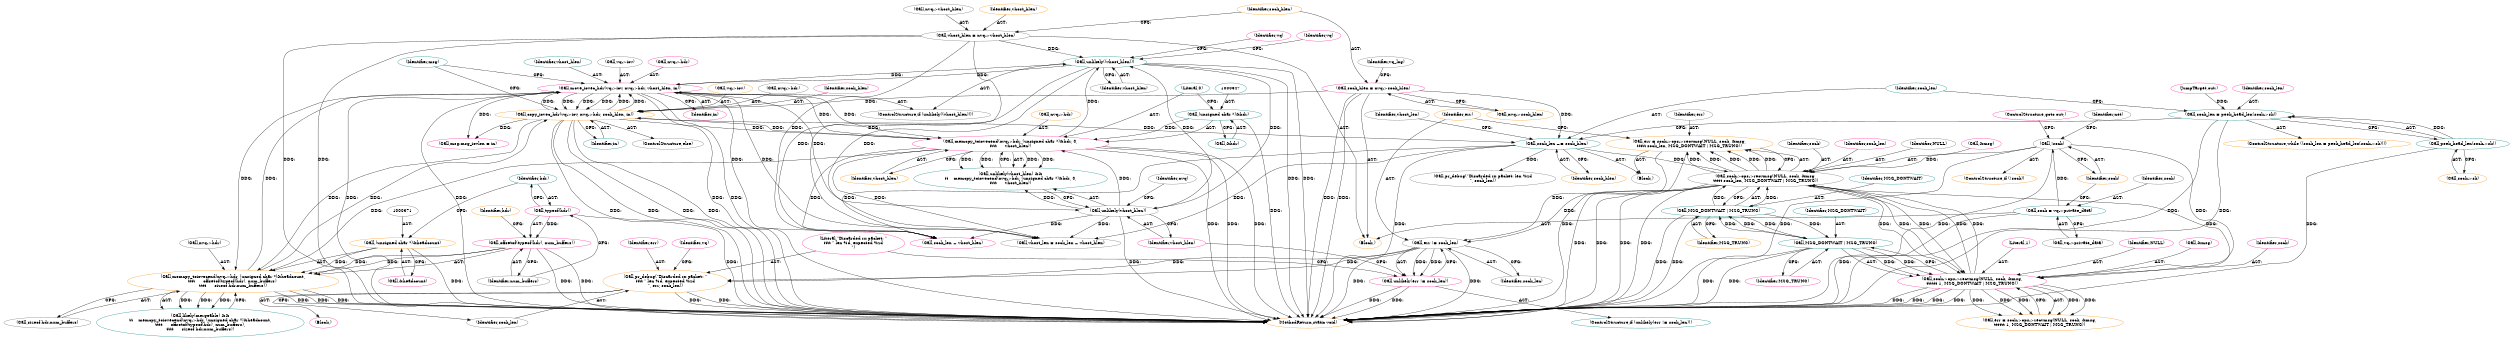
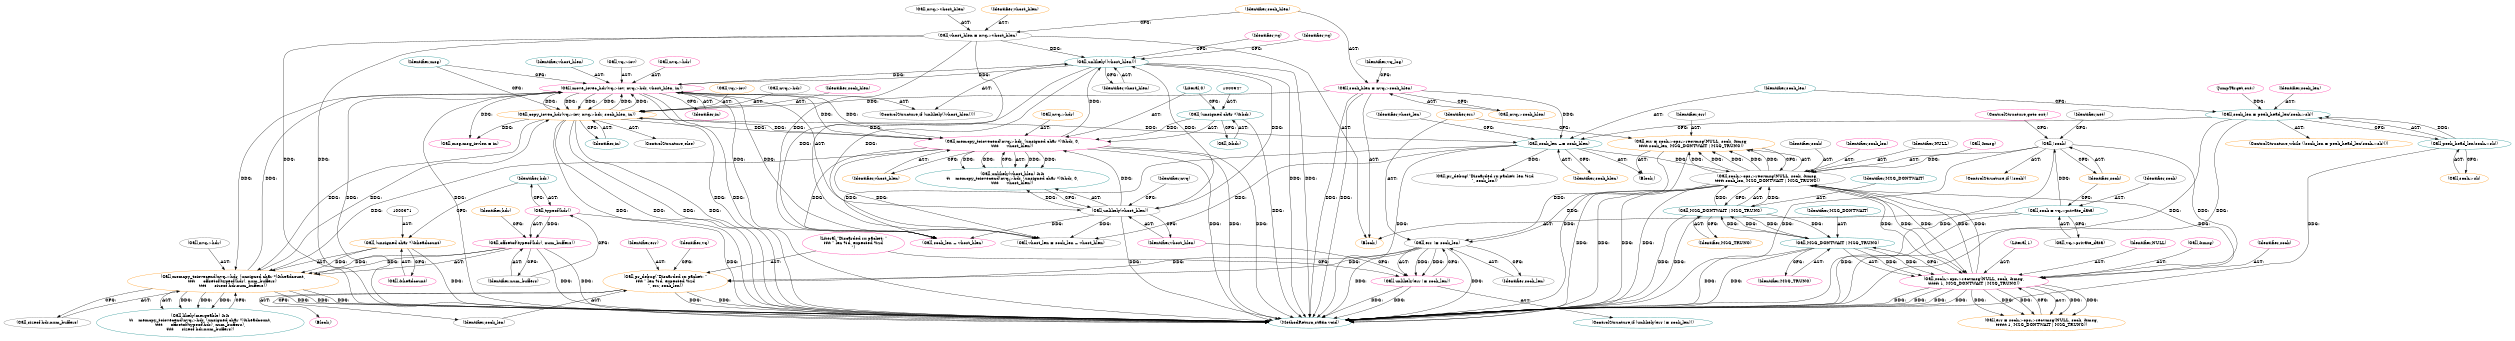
(820, 144) -> (821, 144)
(1308, 323) -> (1310, 323)
